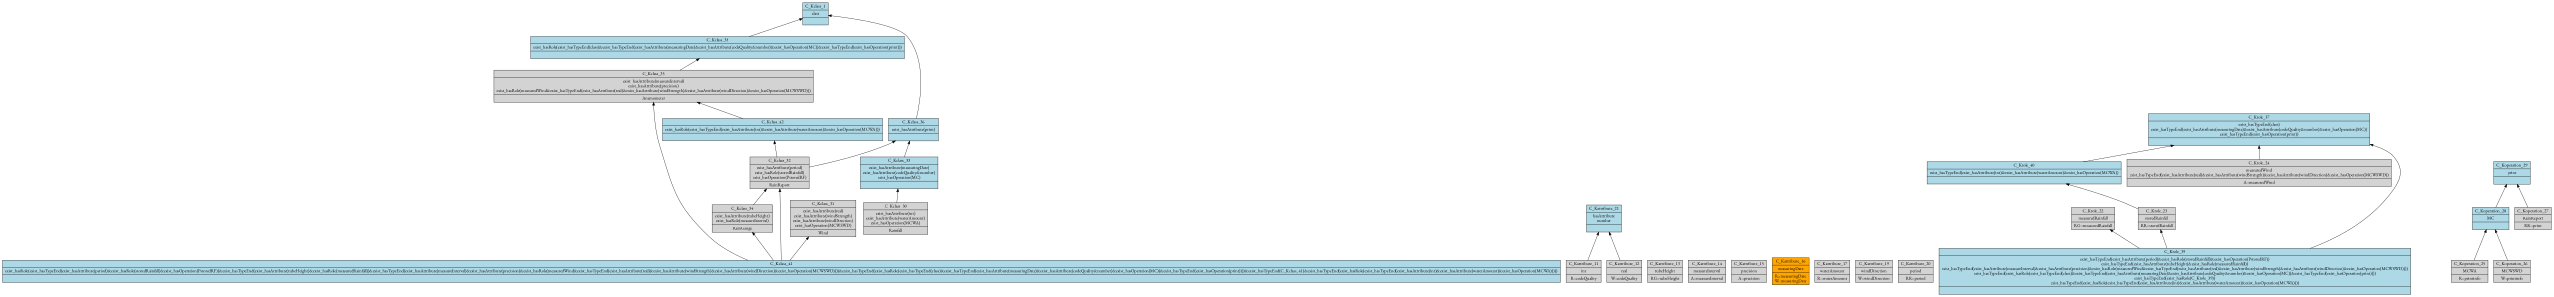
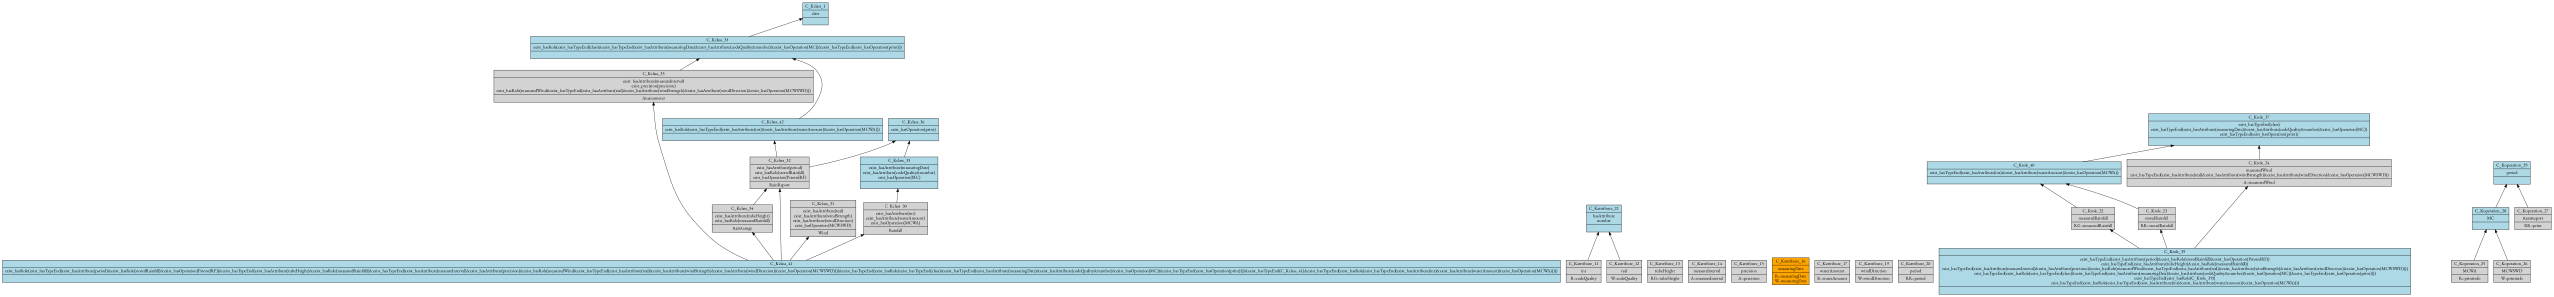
(909, 39) -> none
(654, 86) -> (654, 86)
(721, 111) -> (822, 86)
(913, 129) -> (913, 129)
(2512, 173) -> (2512, 173)
none -> (2060, 197)
(2379, 206) -> (2220, 219)
(742, 221) -> (742, 221)
none -> (834, 248)
